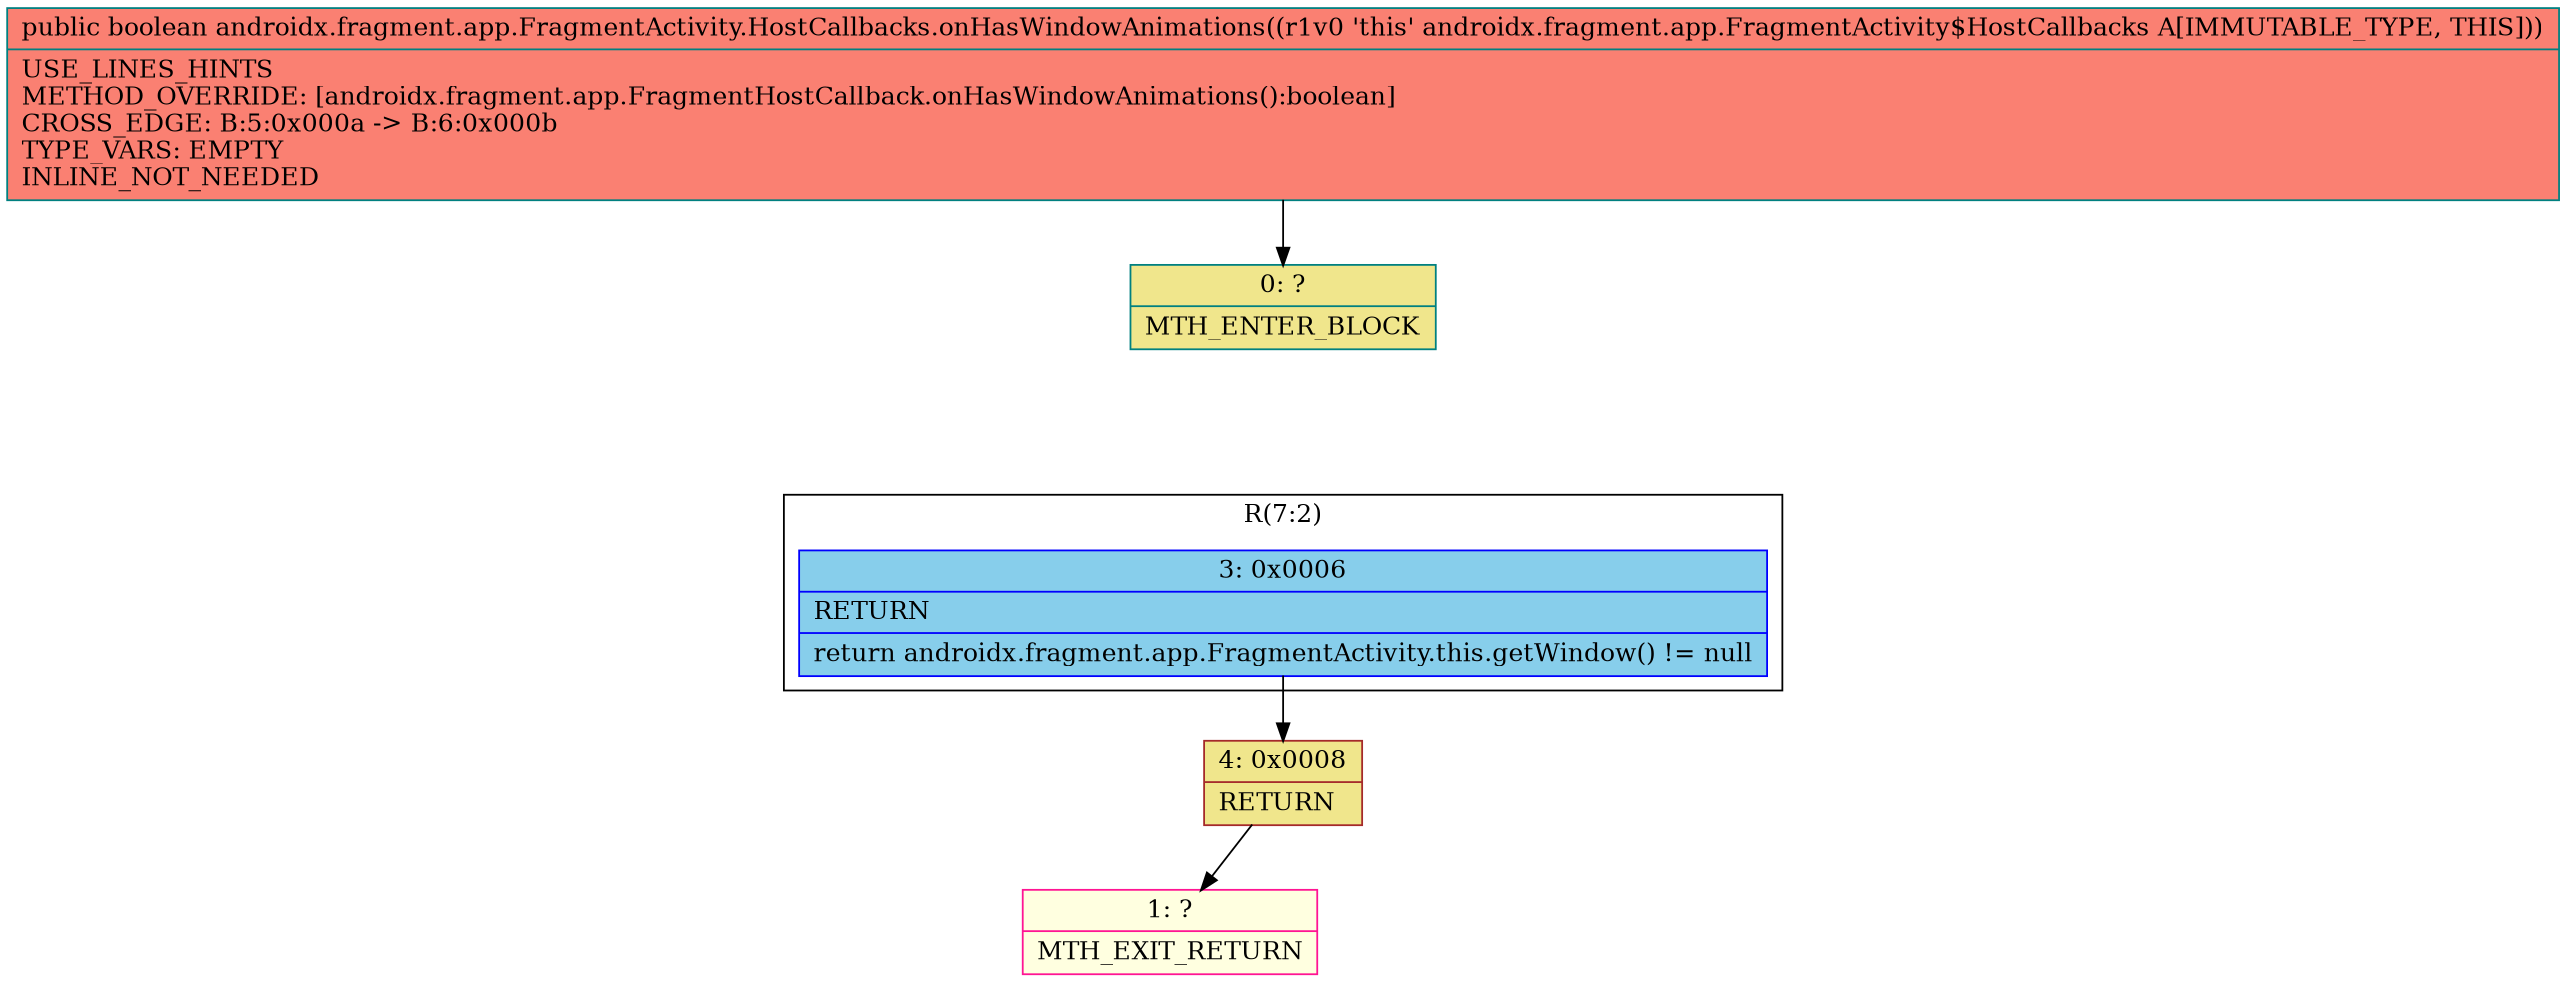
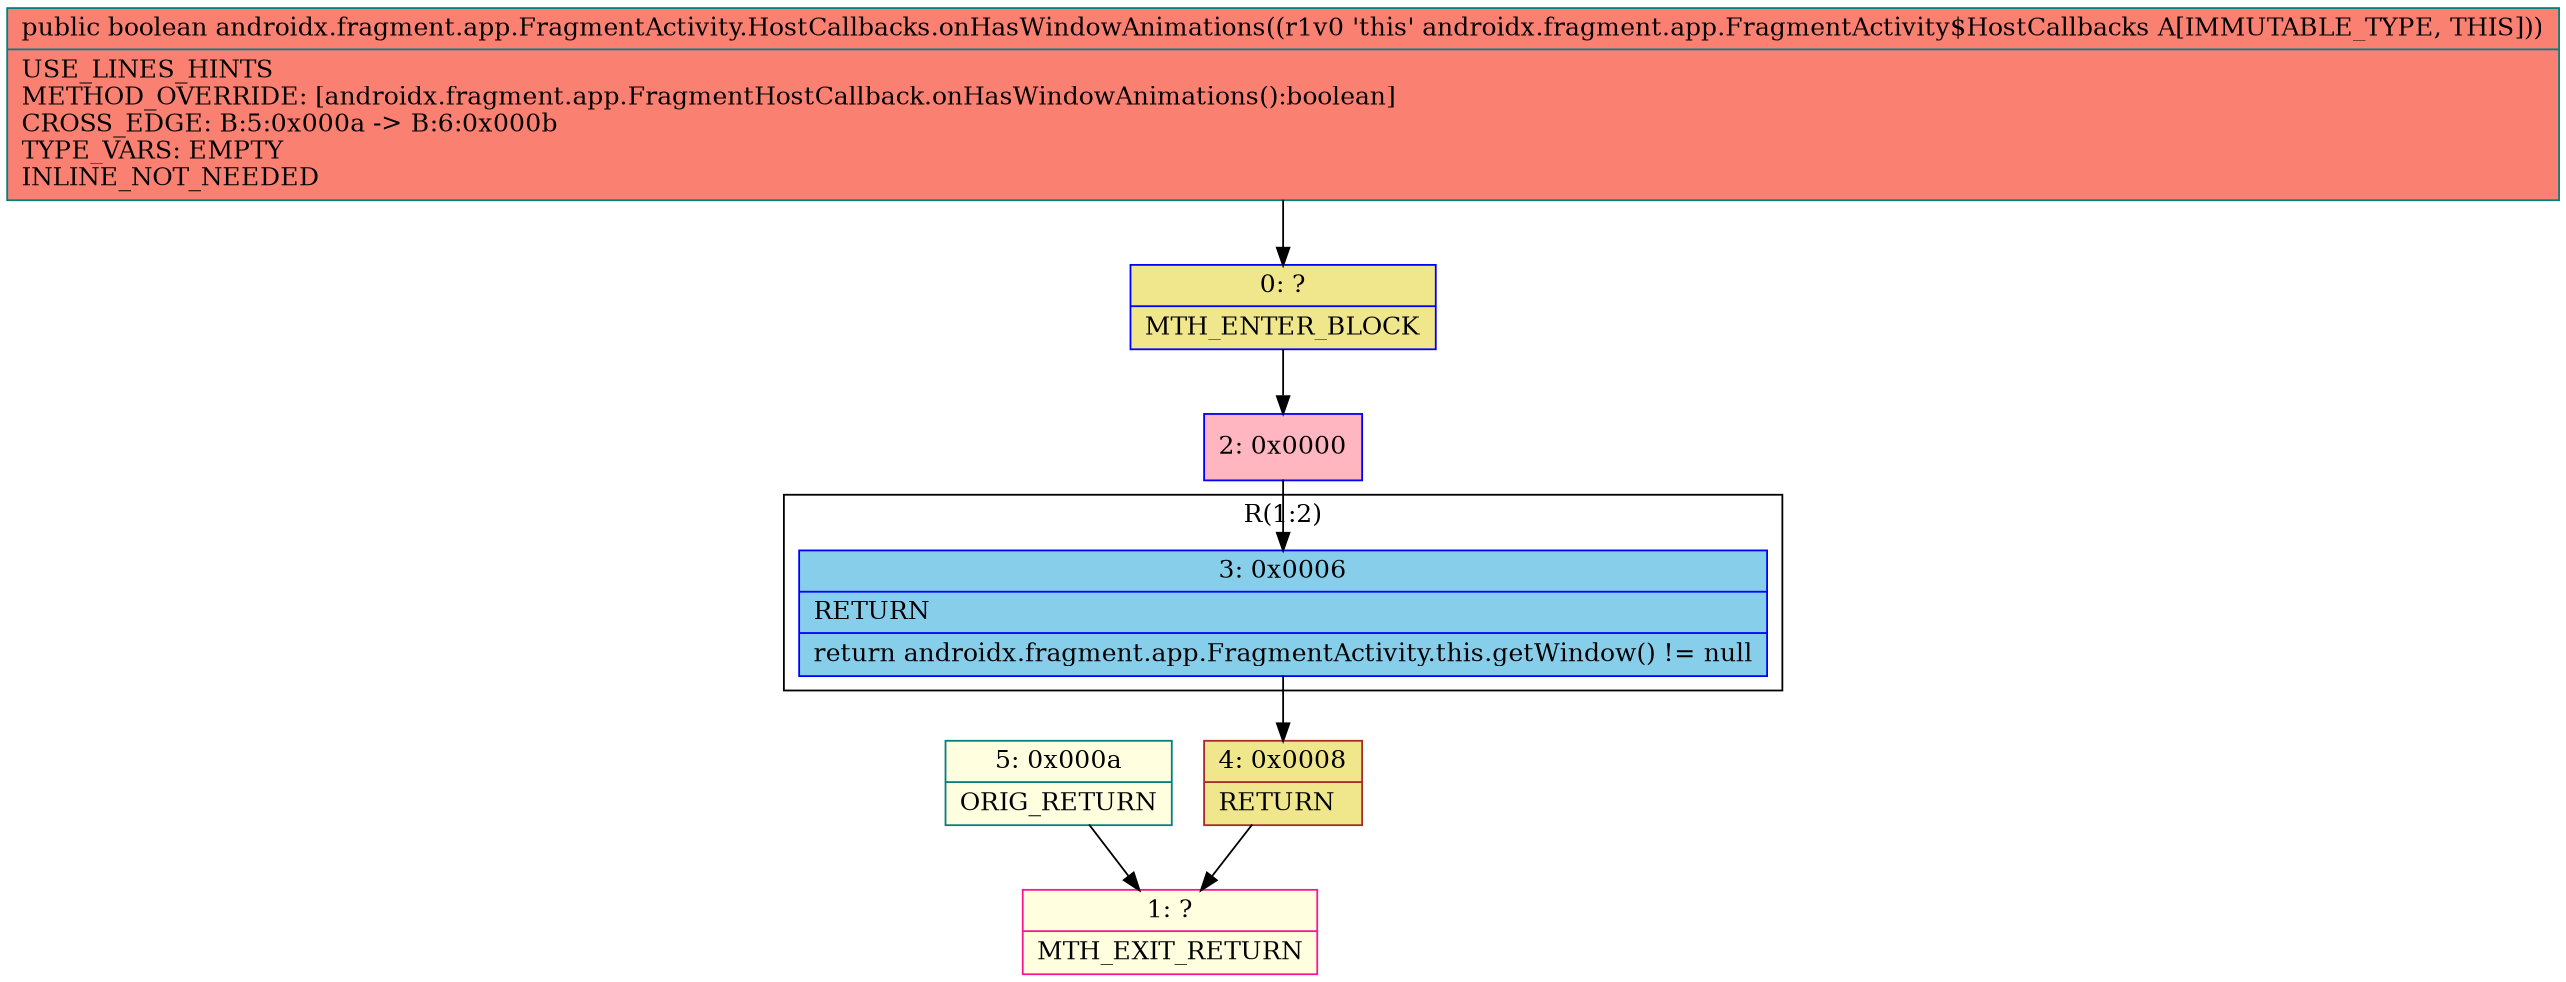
(1283, 307) -> (1283, 307)
none -> (1283, 447)
(1283, 515) -> (1283, 515)
none -> (1059, 783)
